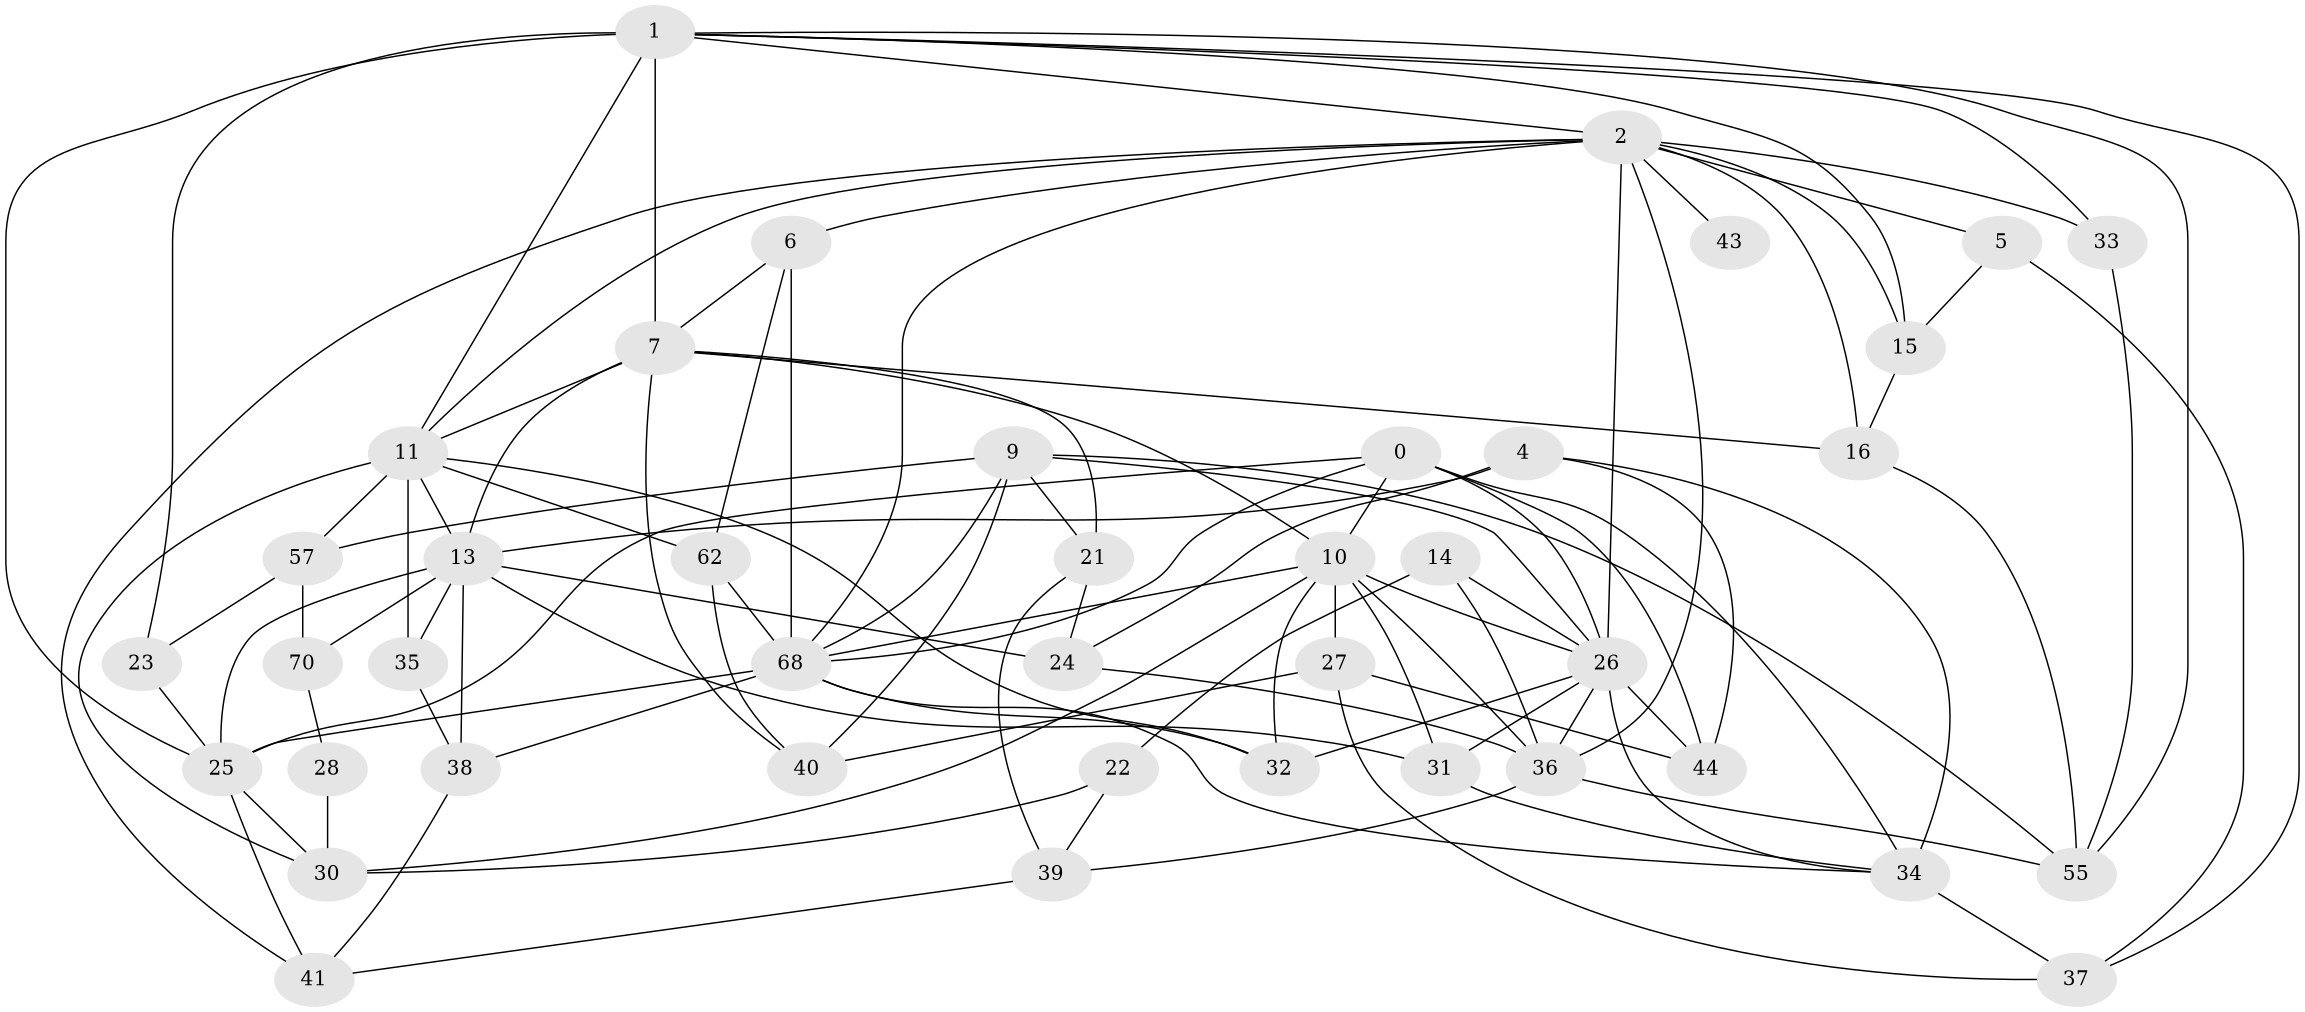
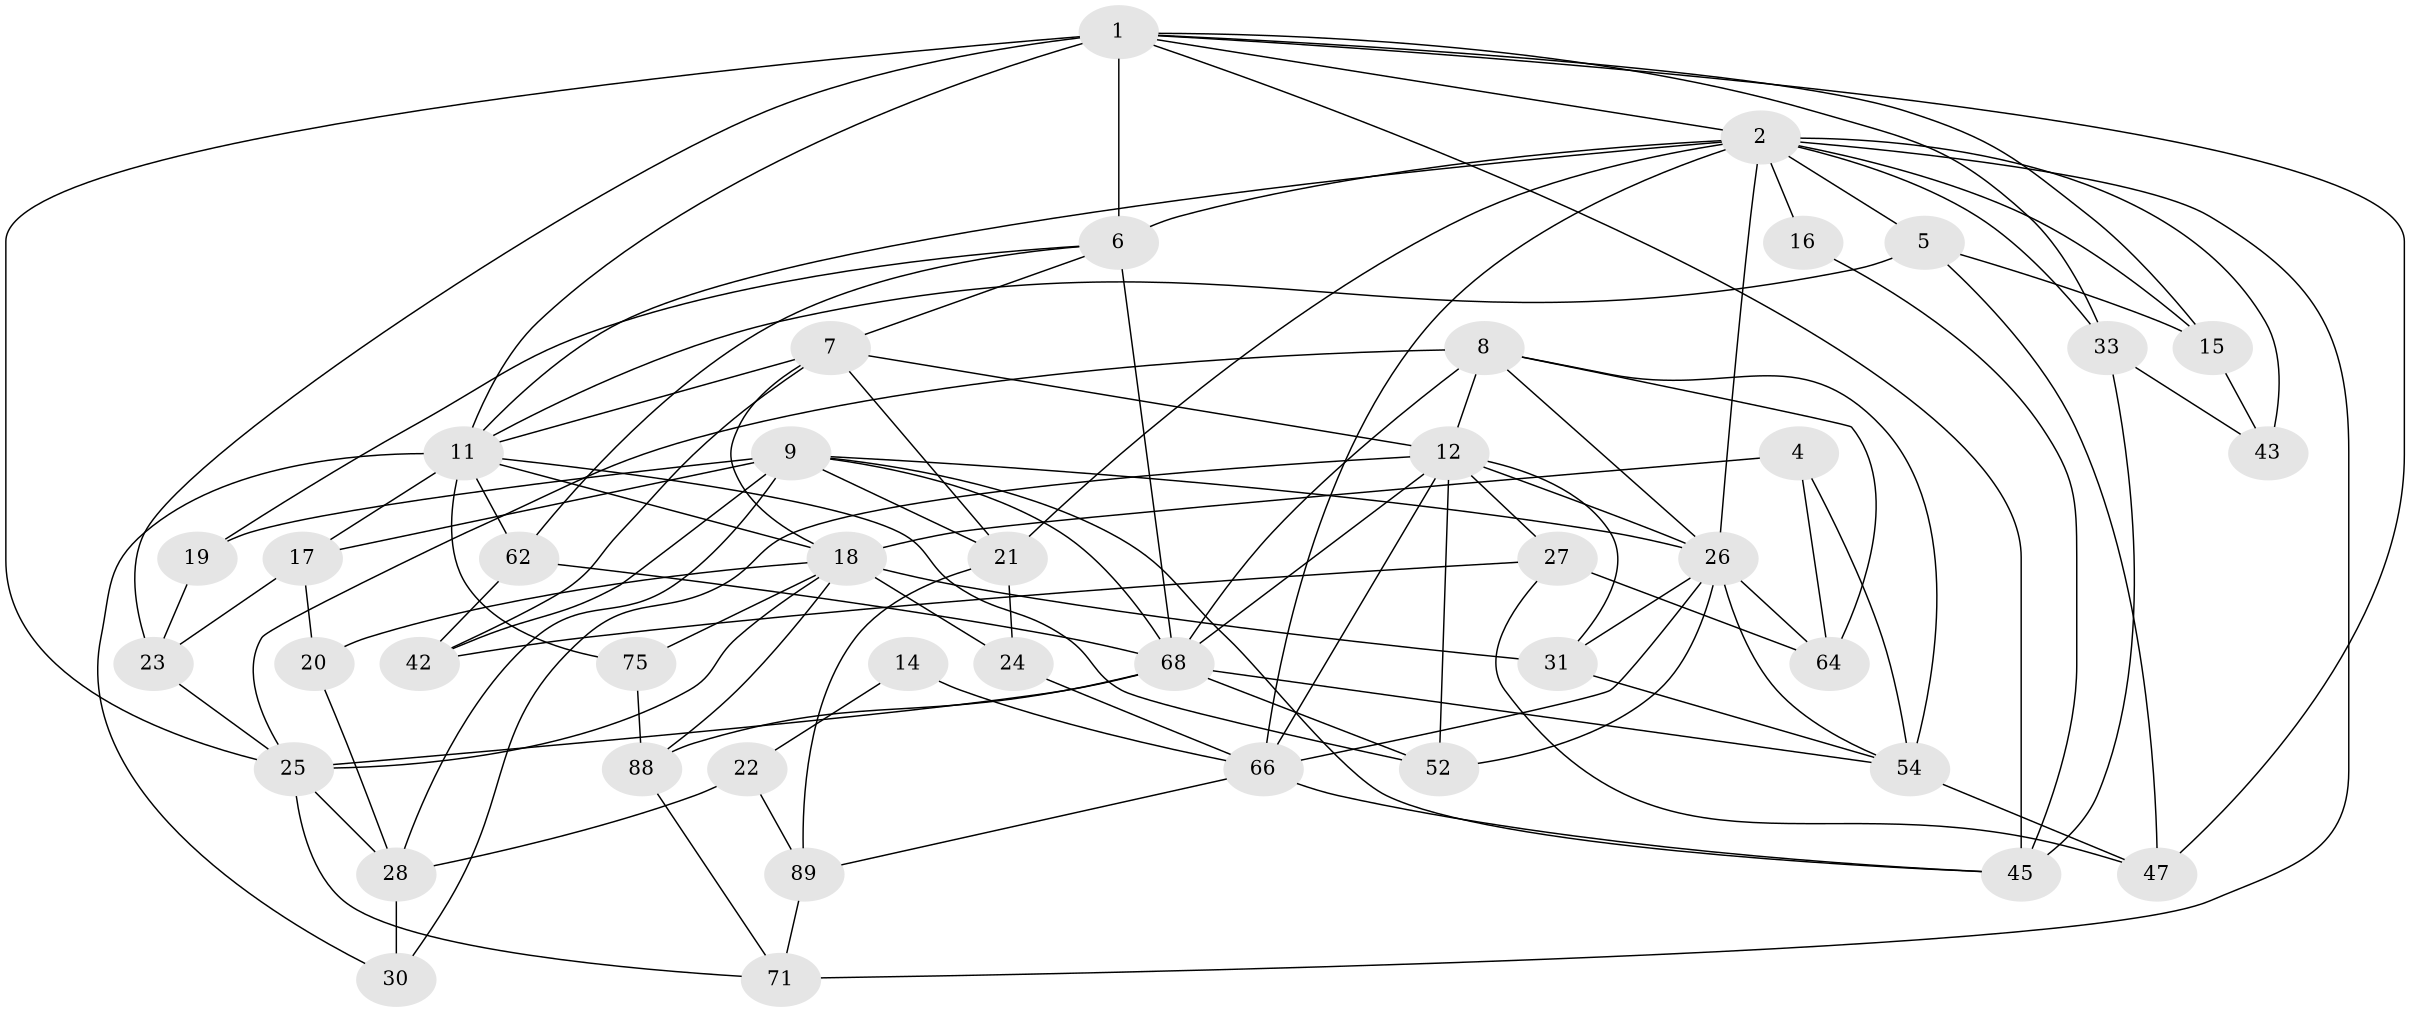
(655, 190) -> (1119, 137)
(1063, 228) -> (1363, 274)
none -> (1182, 284)
(1257, 400) -> none
(1882, 401) -> (2241, 401)
none -> (2188, 401)
(1401, 453) -> (1484, 348)
(1281, 533) -> none
none -> (197, 559)
(303, 559) -> (303, 559)
(464, 559) -> (847, 559)
(1335, 559) -> (1449, 453)
(1524, 611) -> none
none -> (555, 624)
(303, 664) -> (314, 664)
(408, 664) -> (636, 664)
(461, 769) -> (642, 769)
(807, 769) -> (420, 664)
(1280, 769) -> (1439, 769)
(1546, 769) -> (1264, 769)
(1707, 769) -> (1830, 664)
(275, 822) -> (345, 822)
(730, 851) -> (577, 832)
(1052, 875) -> (804, 875)
(1910, 875) -> (1910, 769)
(2077, 875) -> (2021, 875)
(314, 980) -> (781, 980)
(2077, 980) -> (2157, 875)
